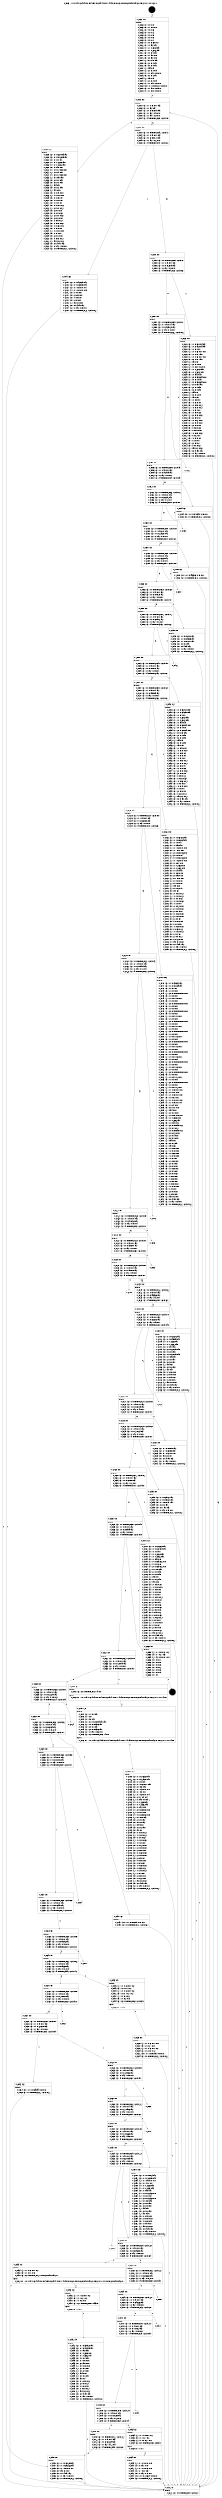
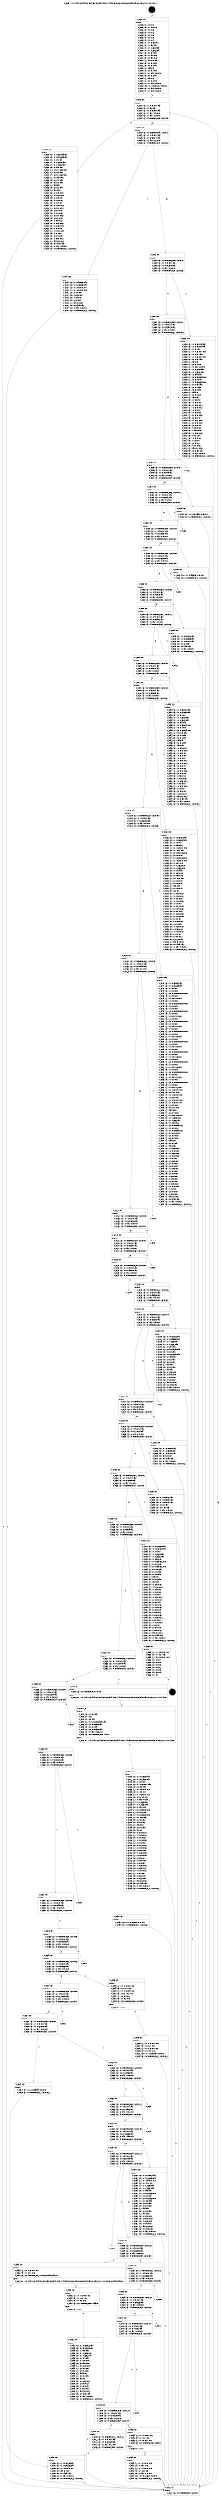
(140, 1280) -> (152, 1276)
(48, 1725) -> none
